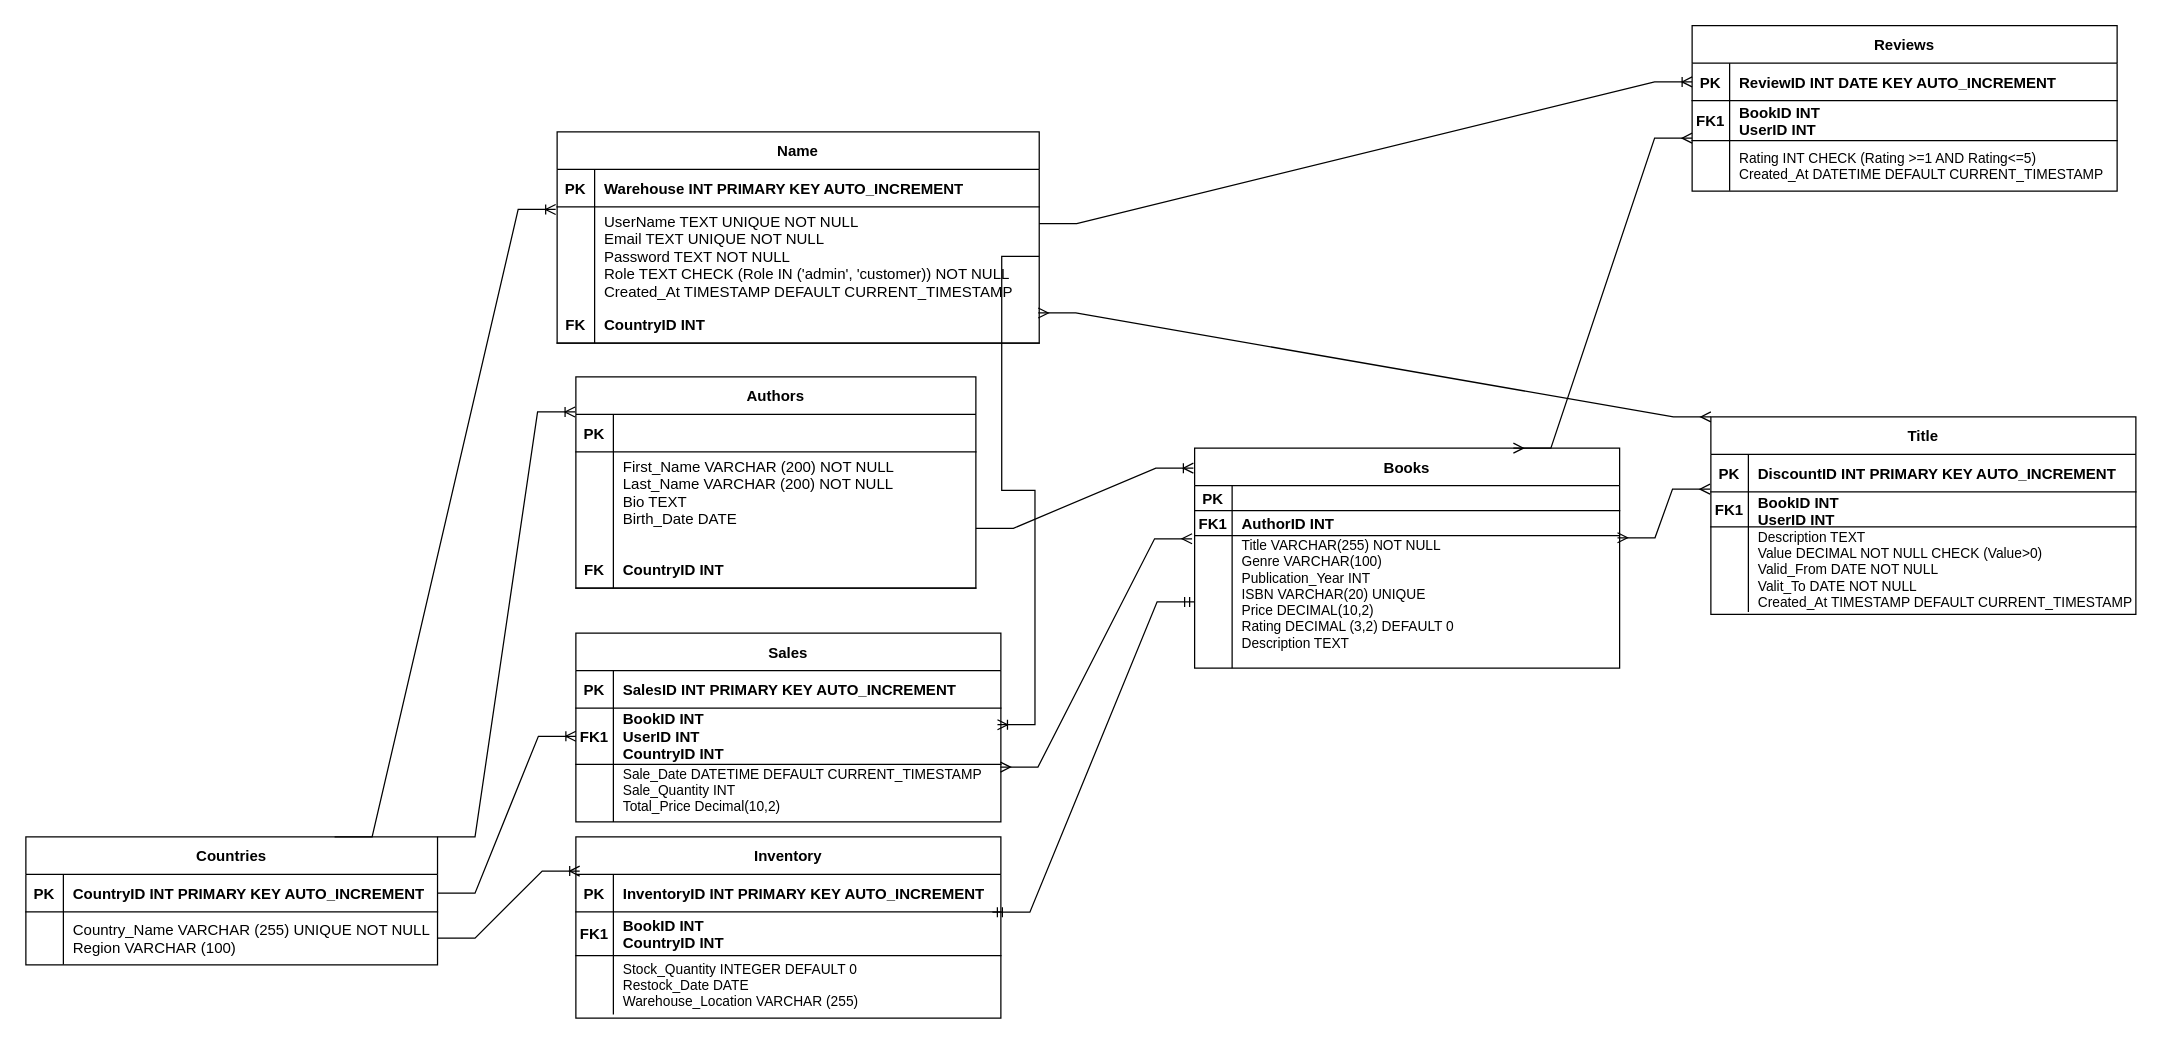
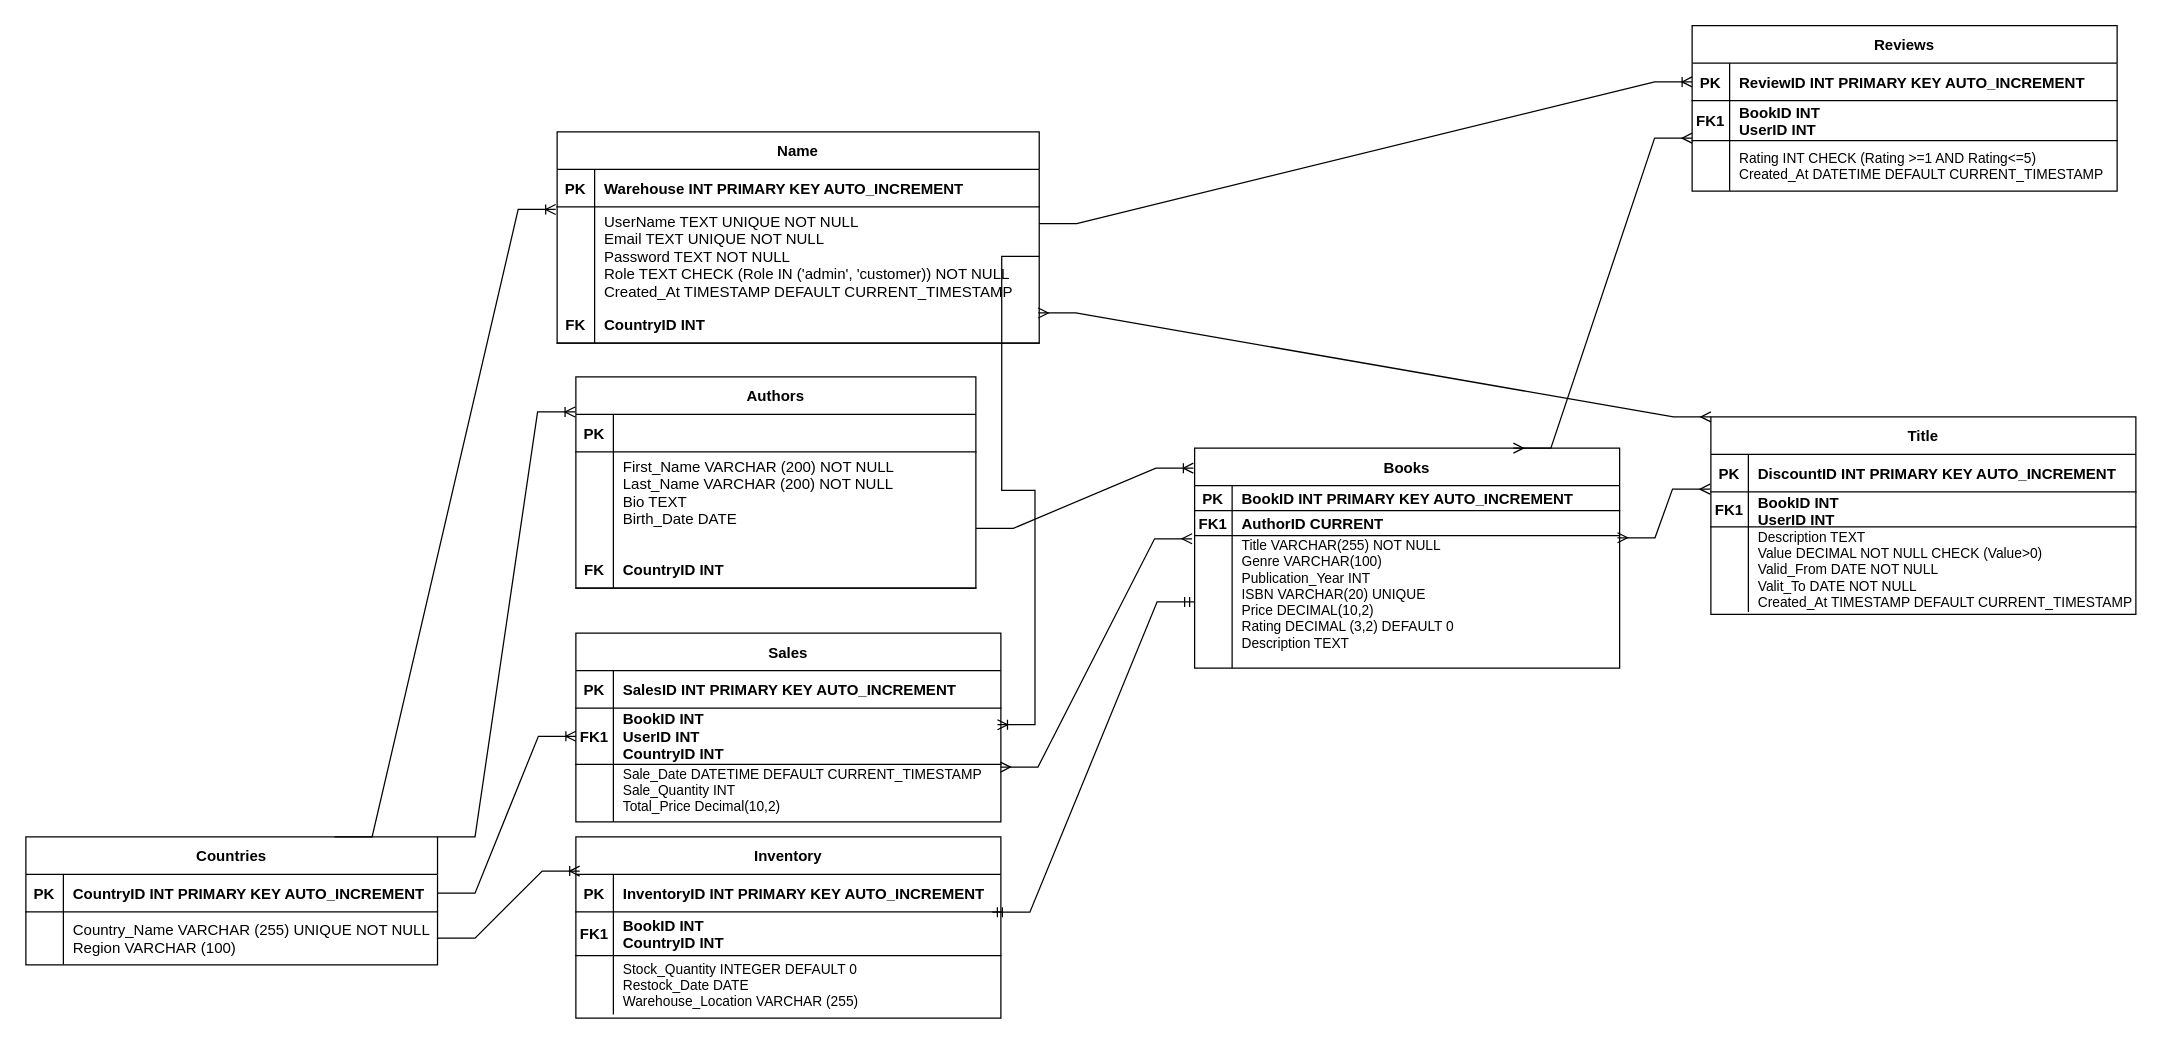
(1880, 83) -> (1893, 83)
none -> (1426, 498)
(1290, 524) -> (1307, 524)
